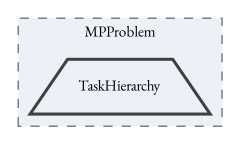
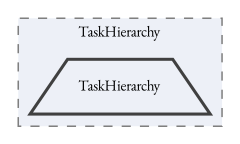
(120, 33) -> (120, 33)
